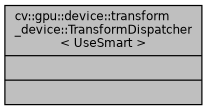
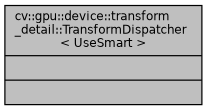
(103, 30) -> (101, 30)
